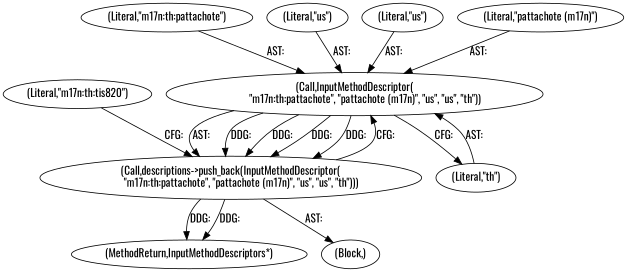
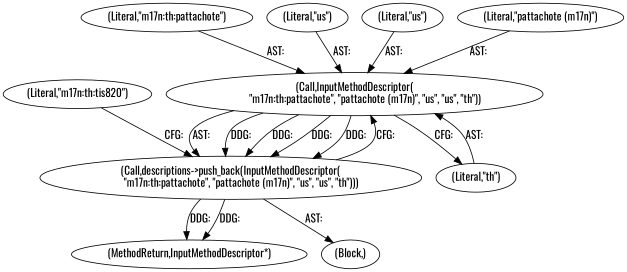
(189, 254) -> (189, 254)
